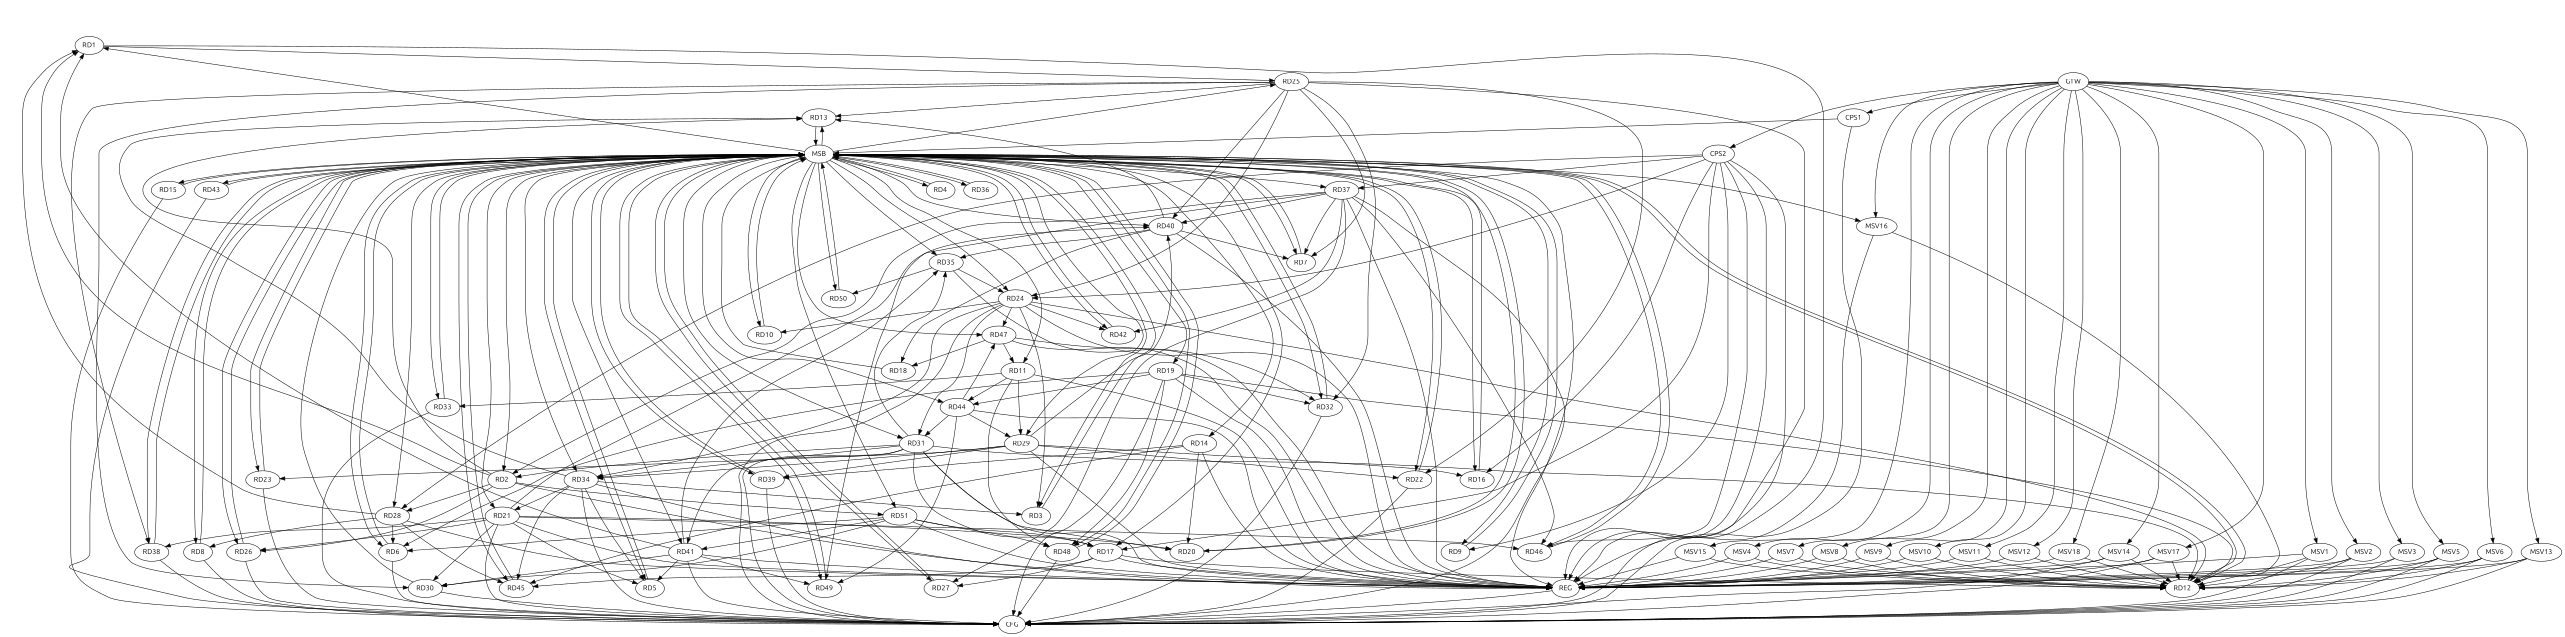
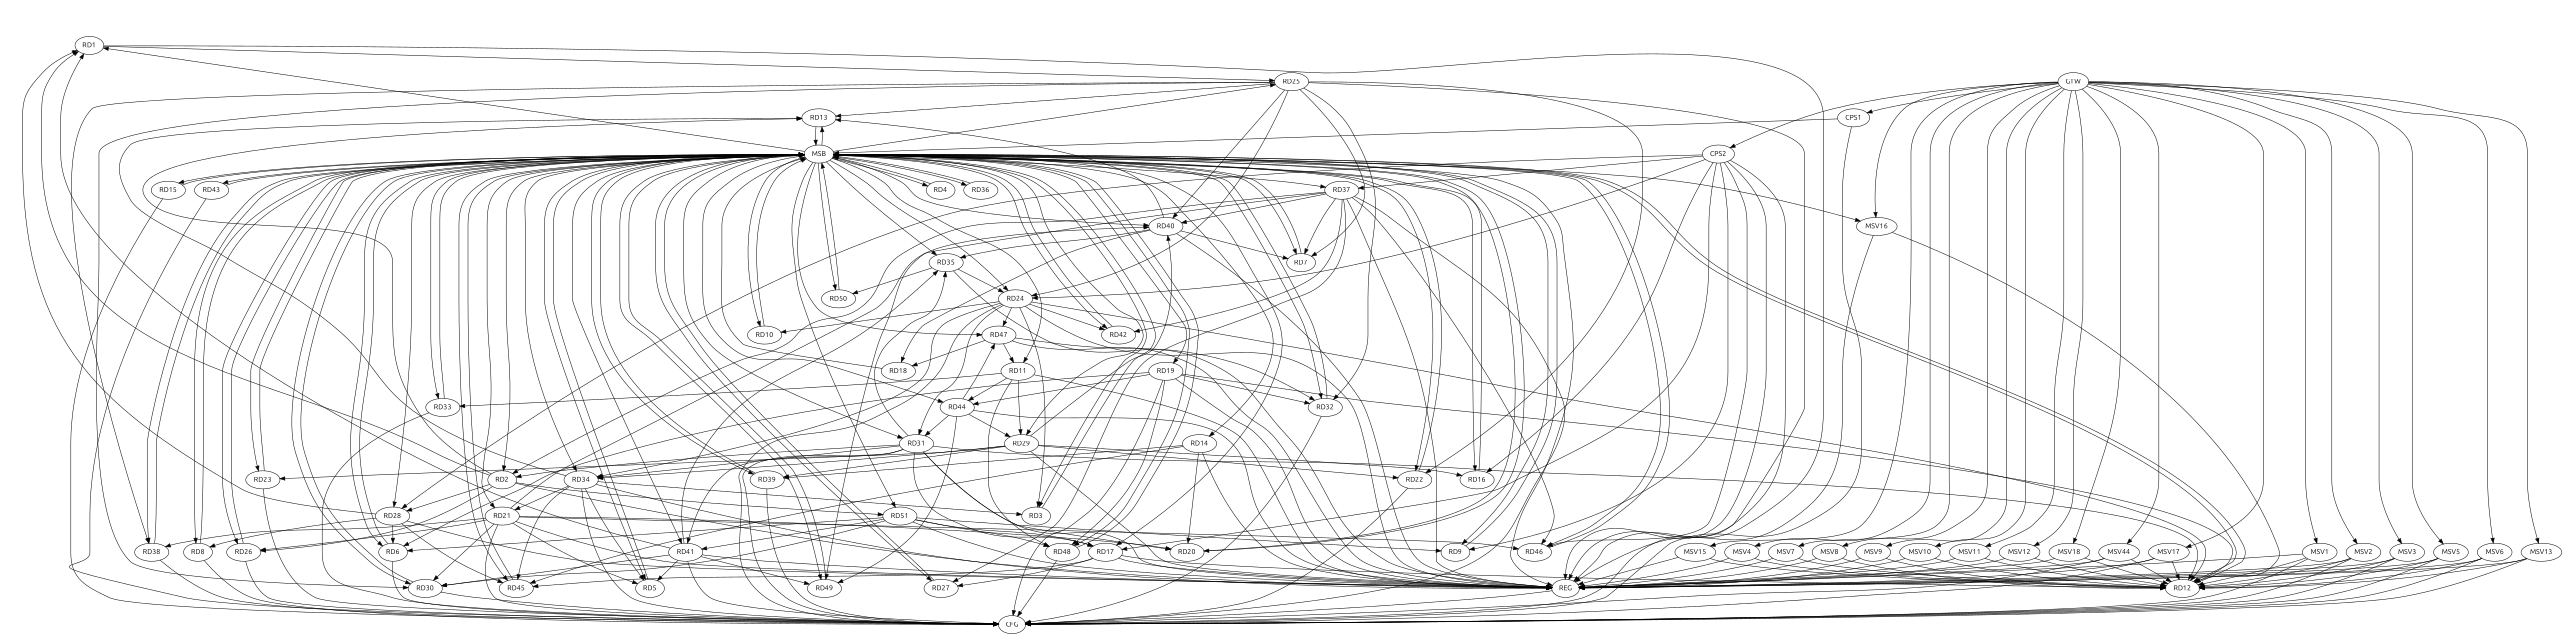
none -> (367, 199)
none -> (1228, 538)
(2119, 552) -> (2119, 552)
none -> (2295, 578)
